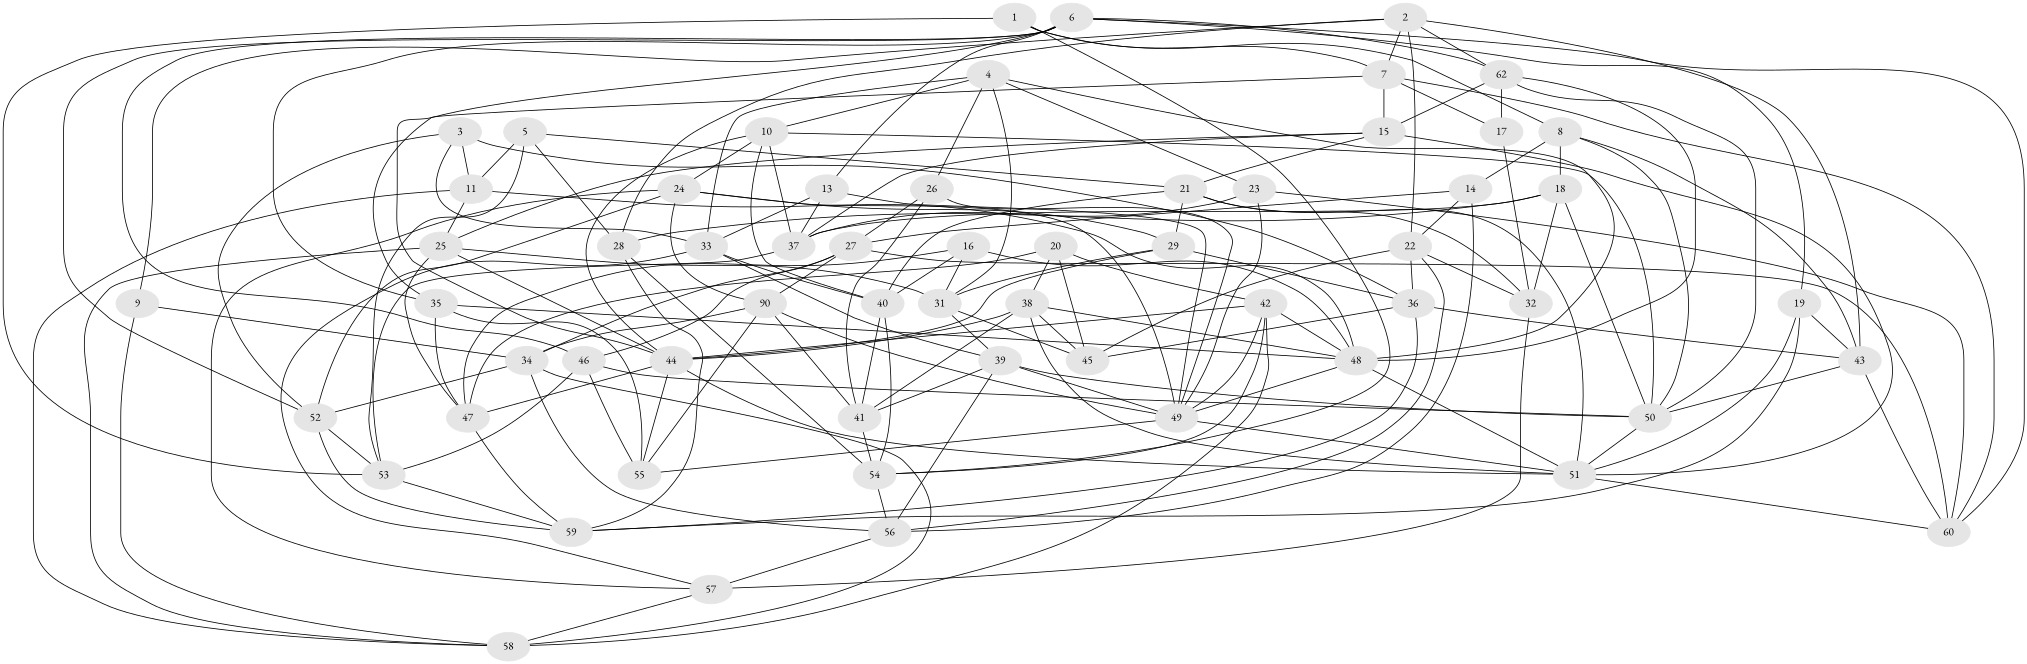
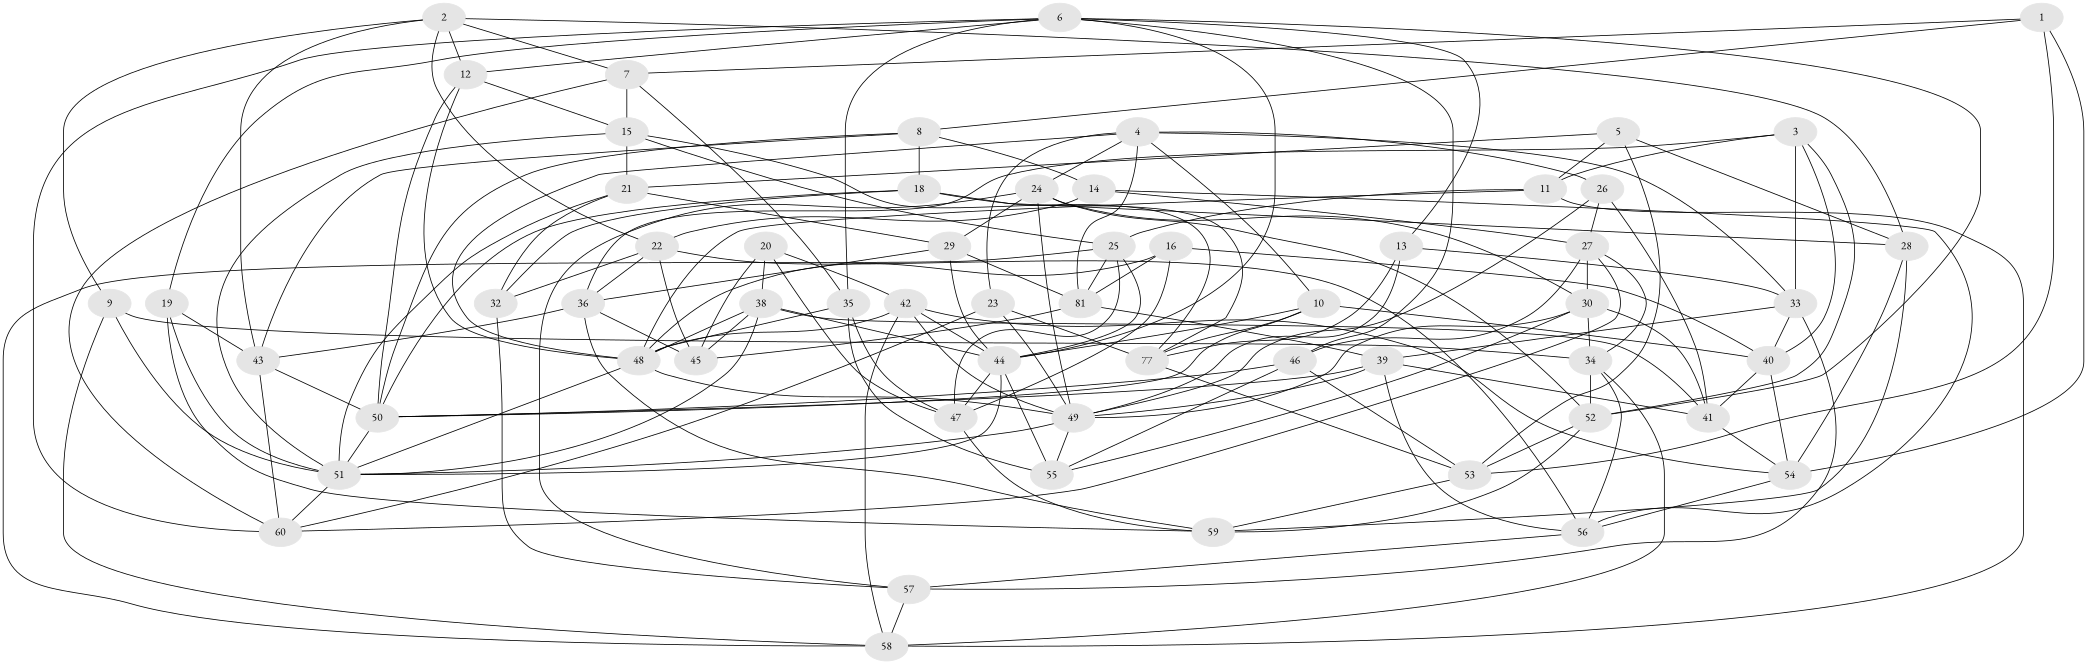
(1502, 75) -> (466, 75)
(1502, 132) -> none
(726, 159) -> (1094, 157)
(967, 221) -> (1835, 256)
(794, 246) -> (1147, 361)
(765, 303) -> (1587, 303)
(940, 303) -> (1080, 303)
none -> (191, 419)
